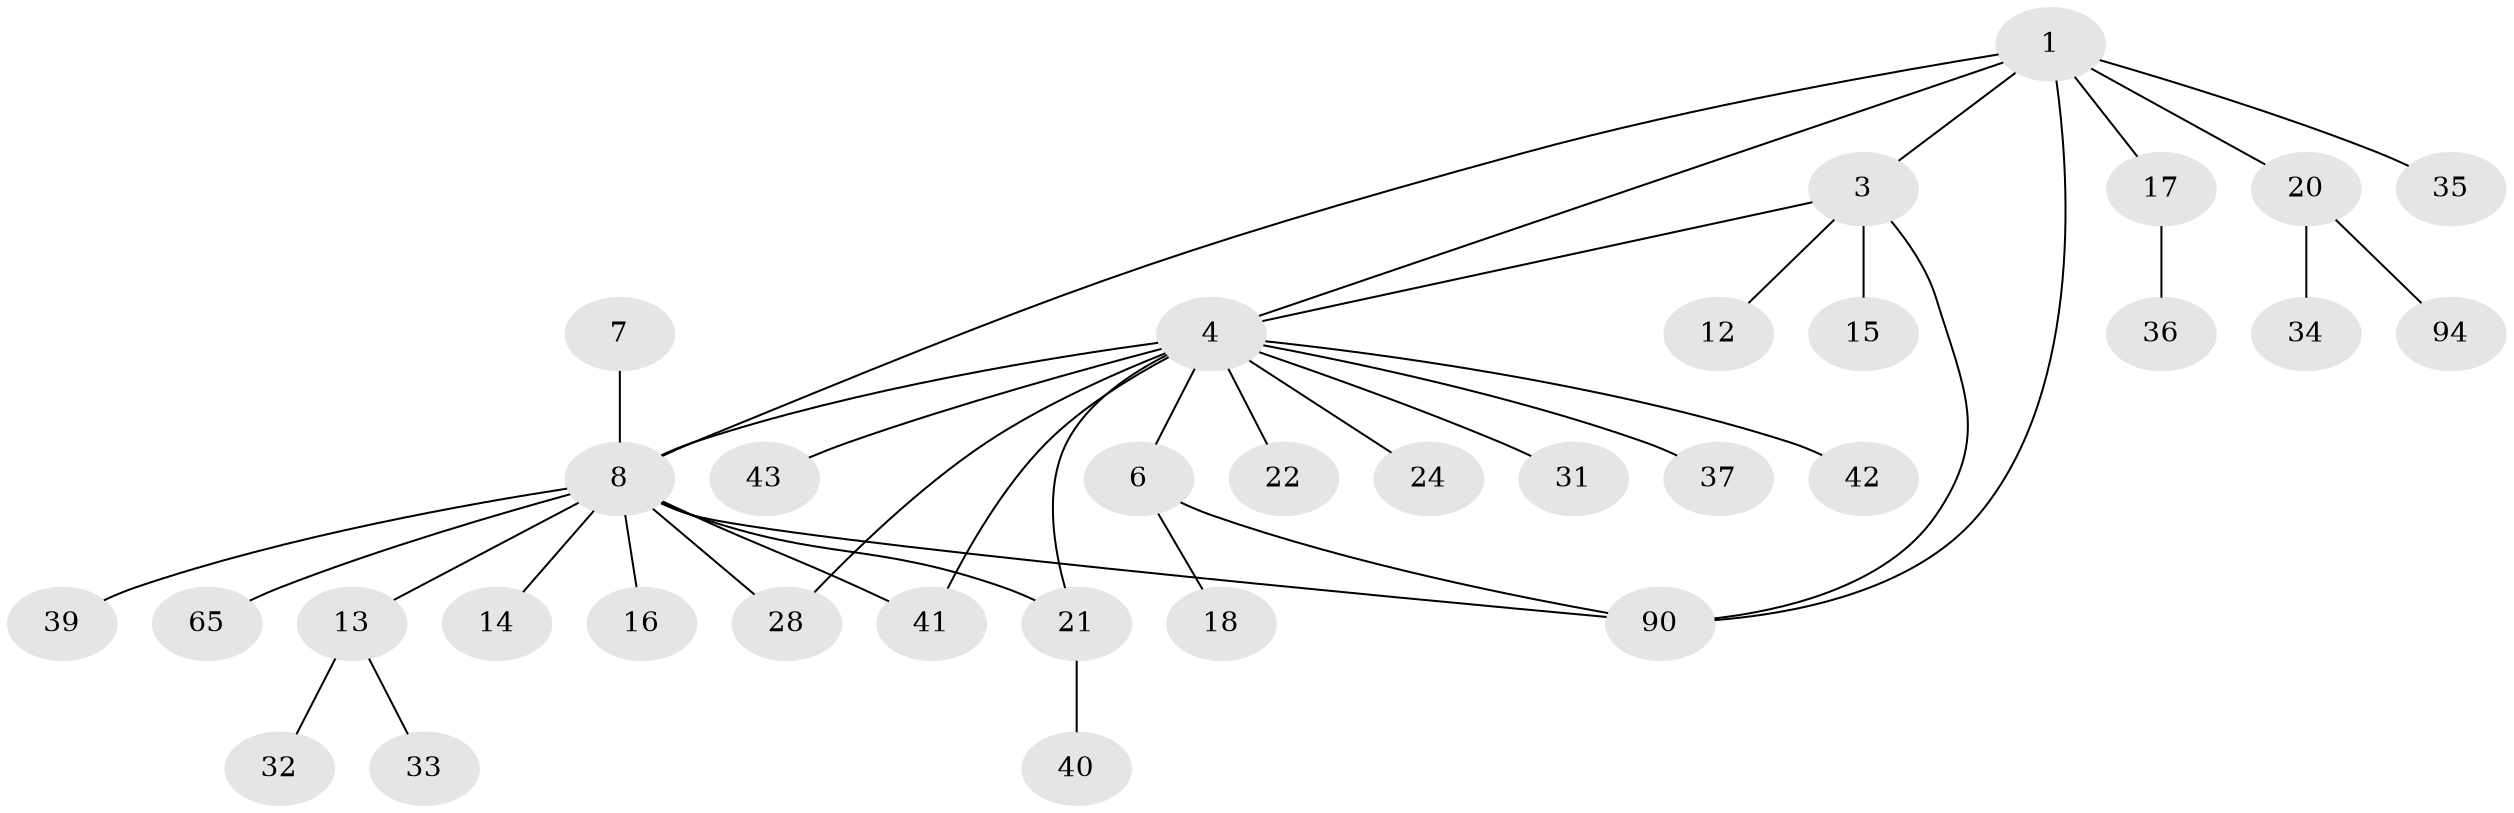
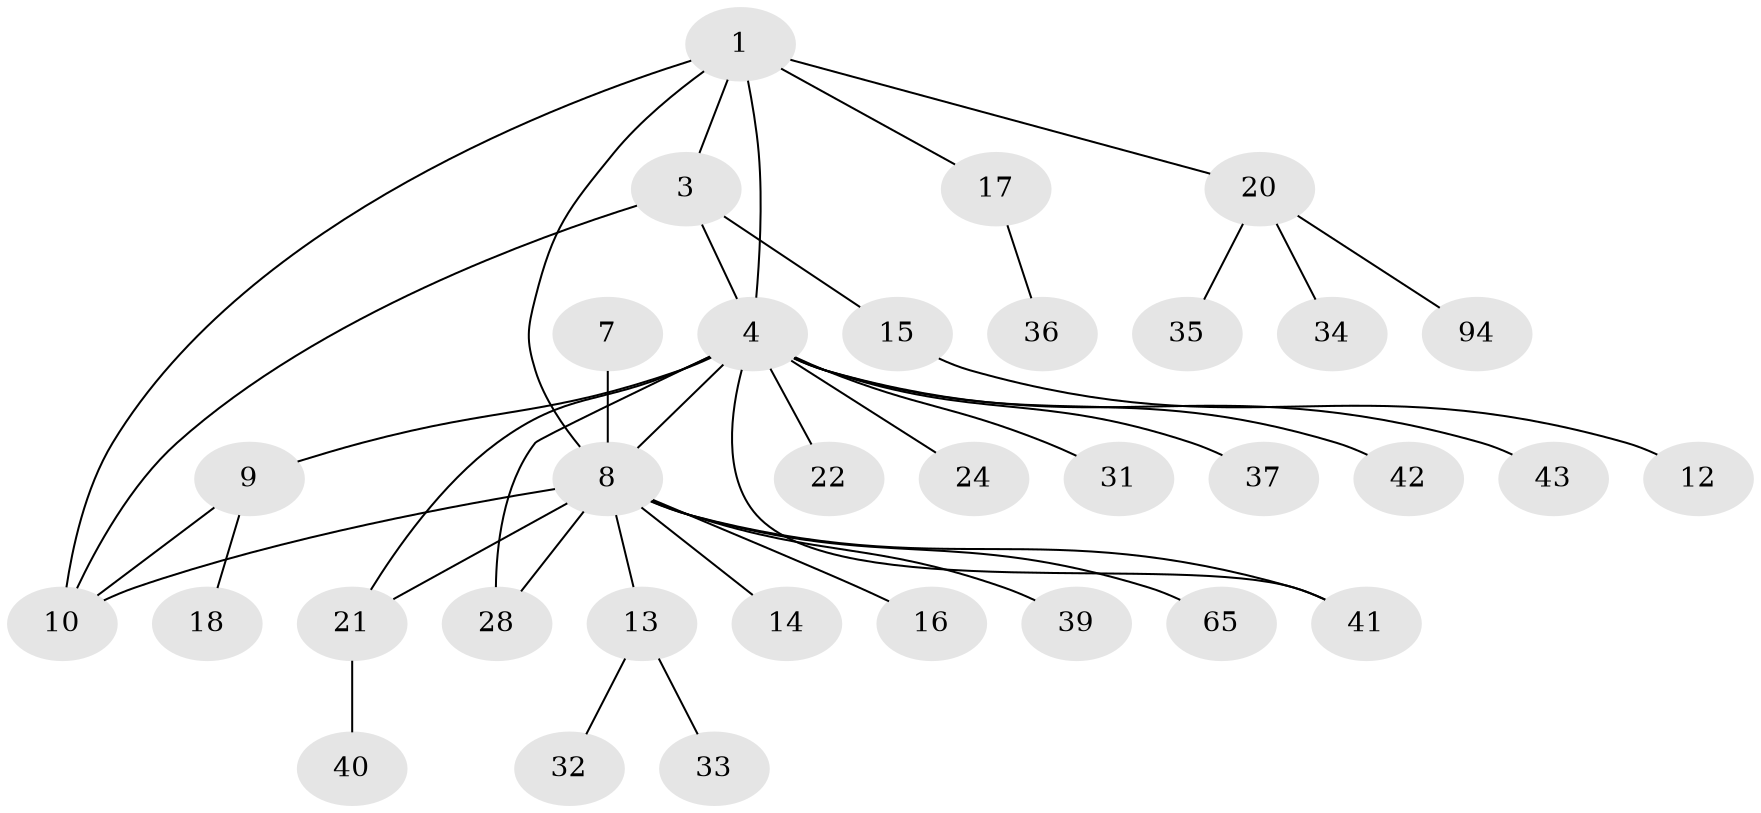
(2256, 109) -> (1224, 262)
(1791, 261) -> (1371, 406)
(1139, 479) -> (250, 479)
(1660, 624) -> (62, 624)
